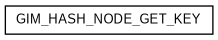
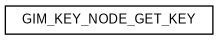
(109, 20) -> (109, 20)
